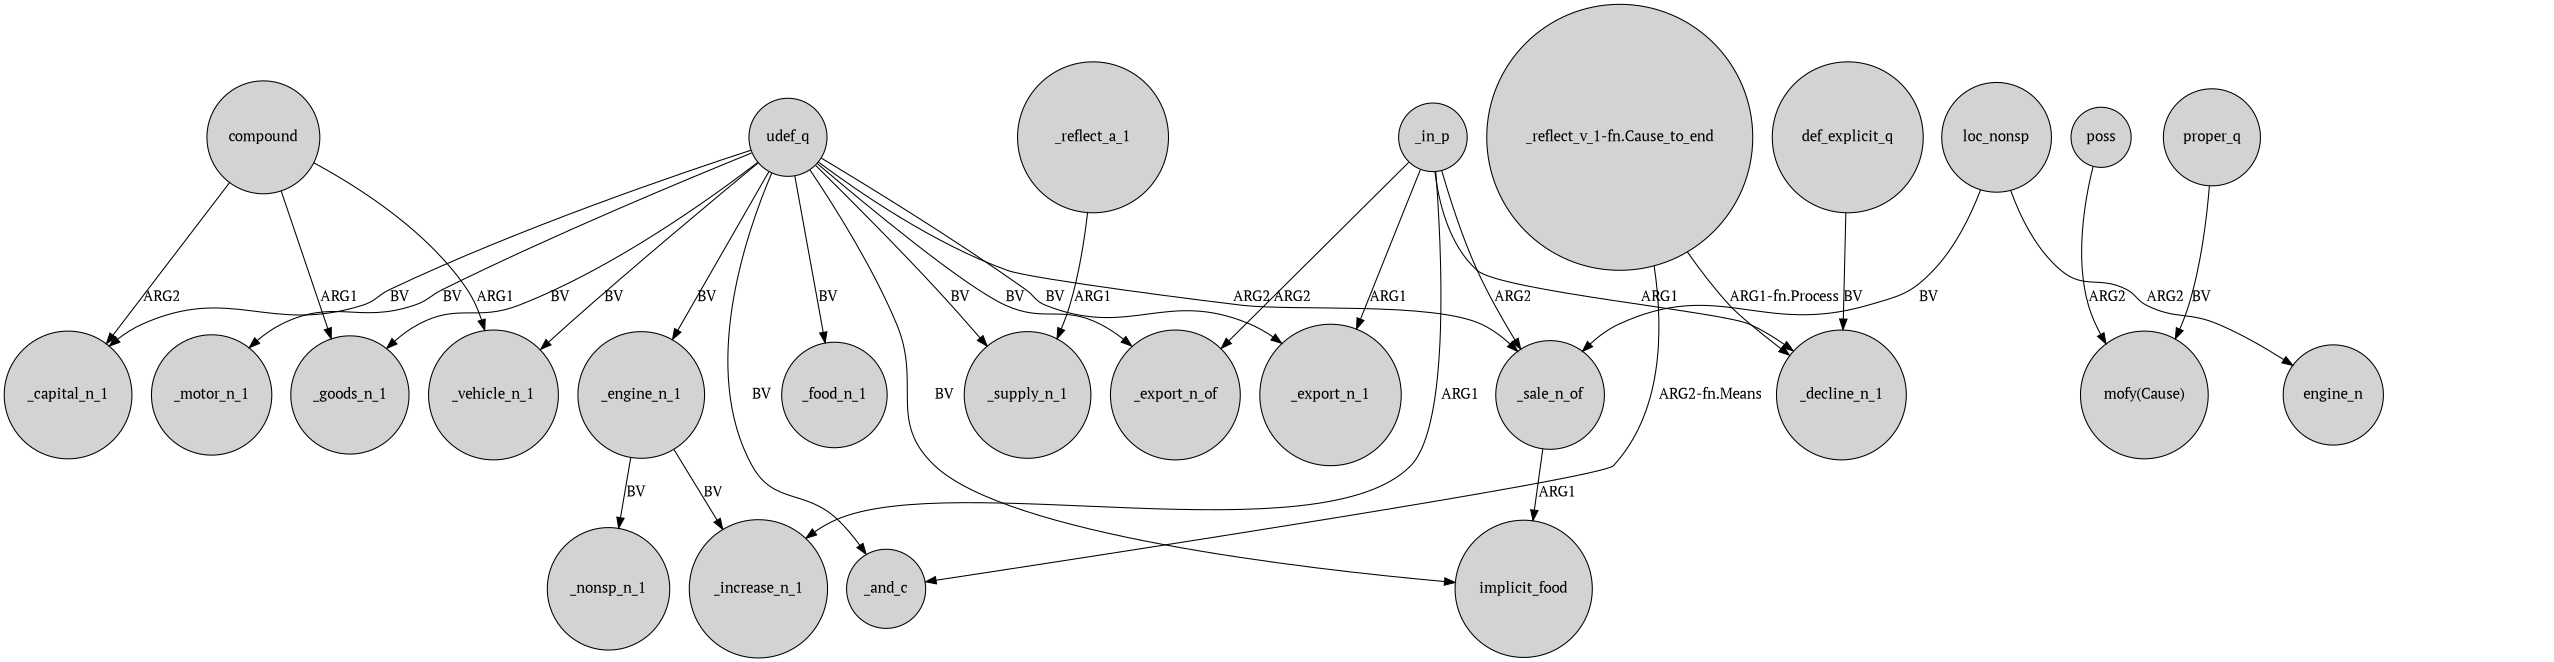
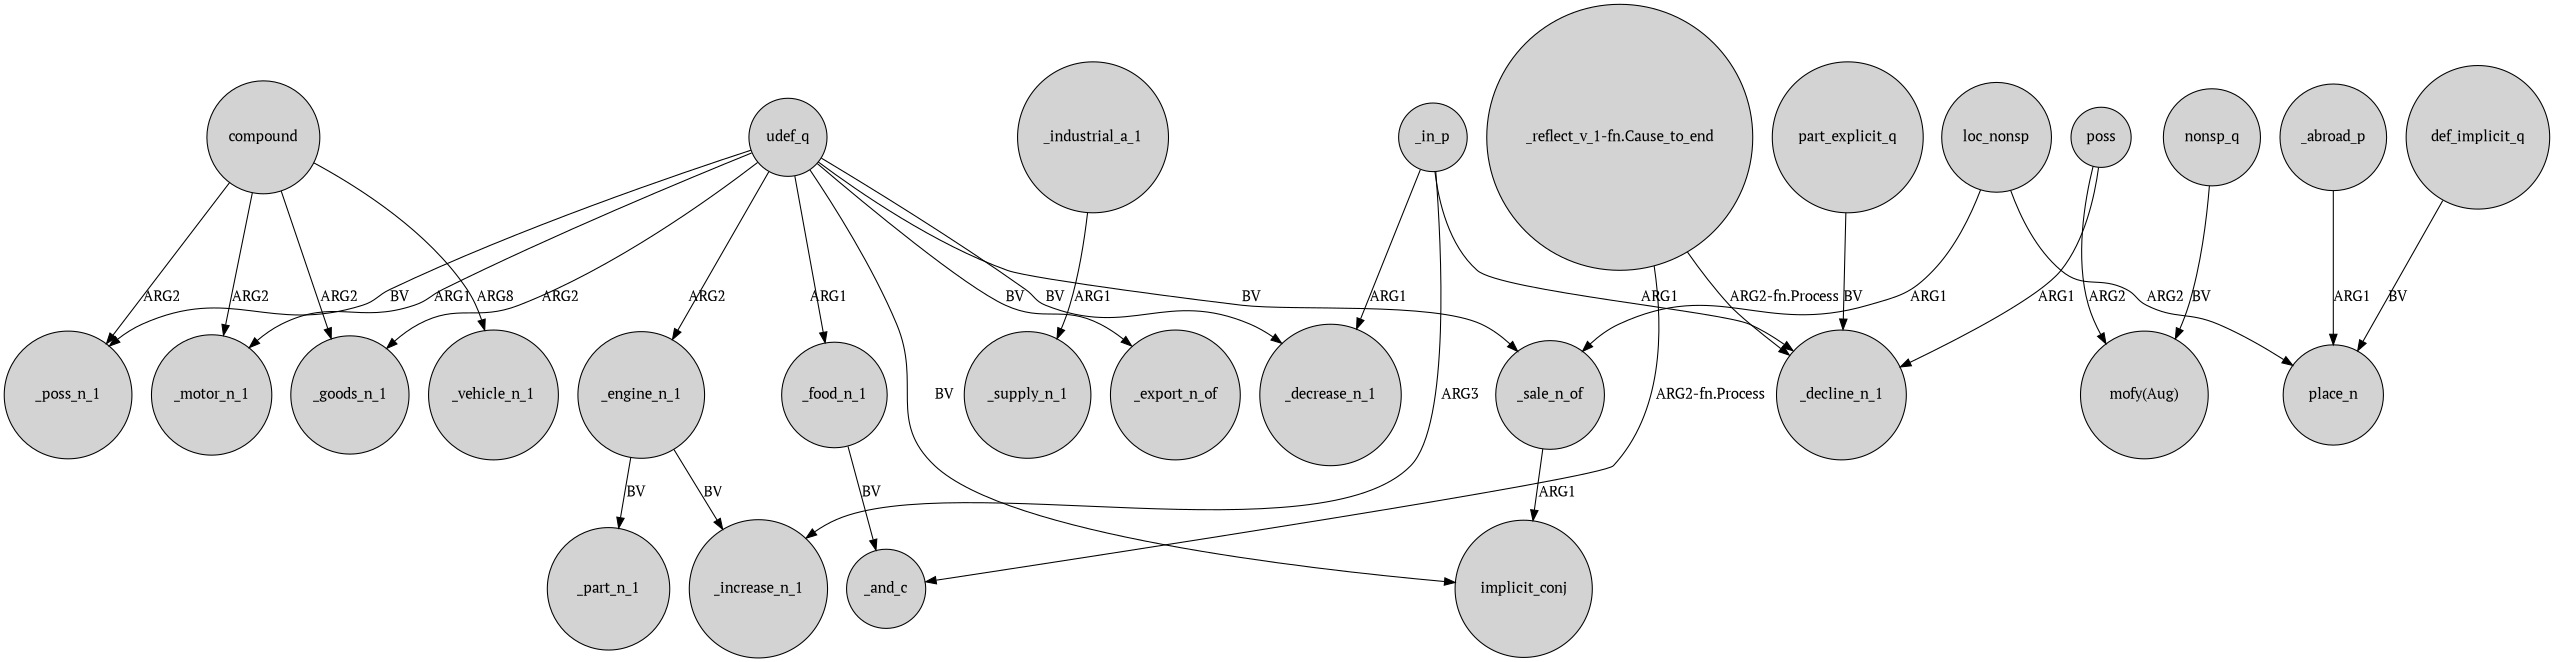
(1093, 137) -> (1093, 137)
(1848, 137) -> (1848, 137)
(2212, 137) -> (2212, 137)
none -> (2333, 137)
none -> (2478, 137)
(1468, 249) -> none
(900, 250) -> none
(653, 251) -> none
(1319, 252) -> none
none -> (239, 259)
none -> (2036, 292)
(339, 297) -> (339, 297)
(453, 297) -> (453, 297)
(496, 297) -> (496, 297)
(560, 297) -> (560, 297)
(707, 297) -> (707, 297)
(829, 297) -> (829, 297)
(1252, 297) -> (1252, 297)
(1784, 297) -> (1784, 297)
(1929, 297) -> (1929, 297)
(729, 387) -> (861, 493)
(68, 395) -> (68, 395)
(1331, 395) -> (1331, 395)
(1460, 395) -> (1460, 395)
(1711, 395) -> (1711, 395)
(2144, 395) -> (2144, 395)
(2333, 395) -> (2333, 395)
(609, 589) -> (609, 589)
(1524, 589) -> (1524, 589)
